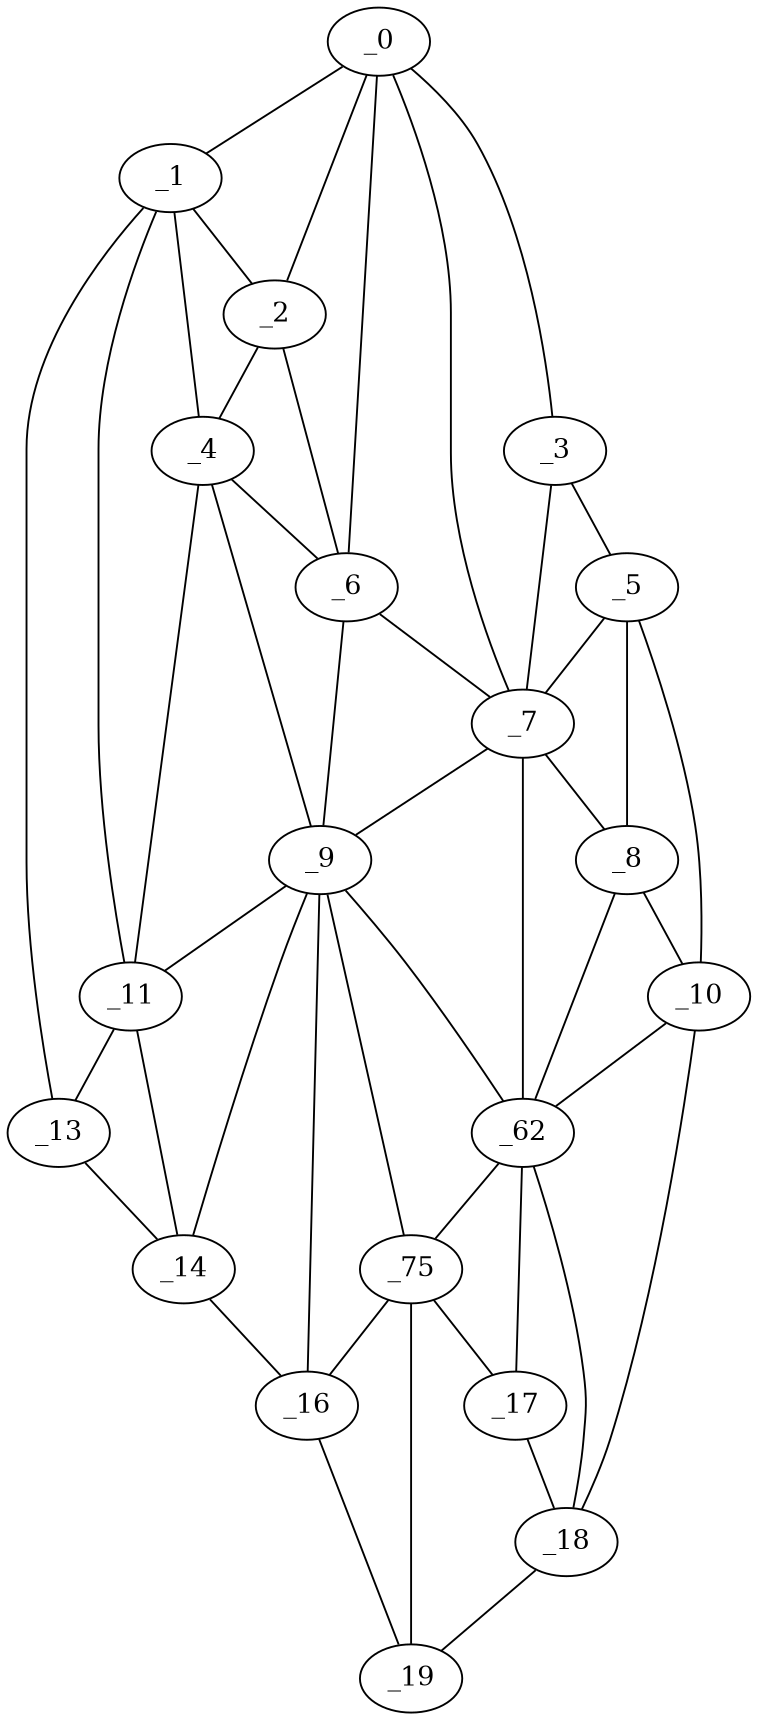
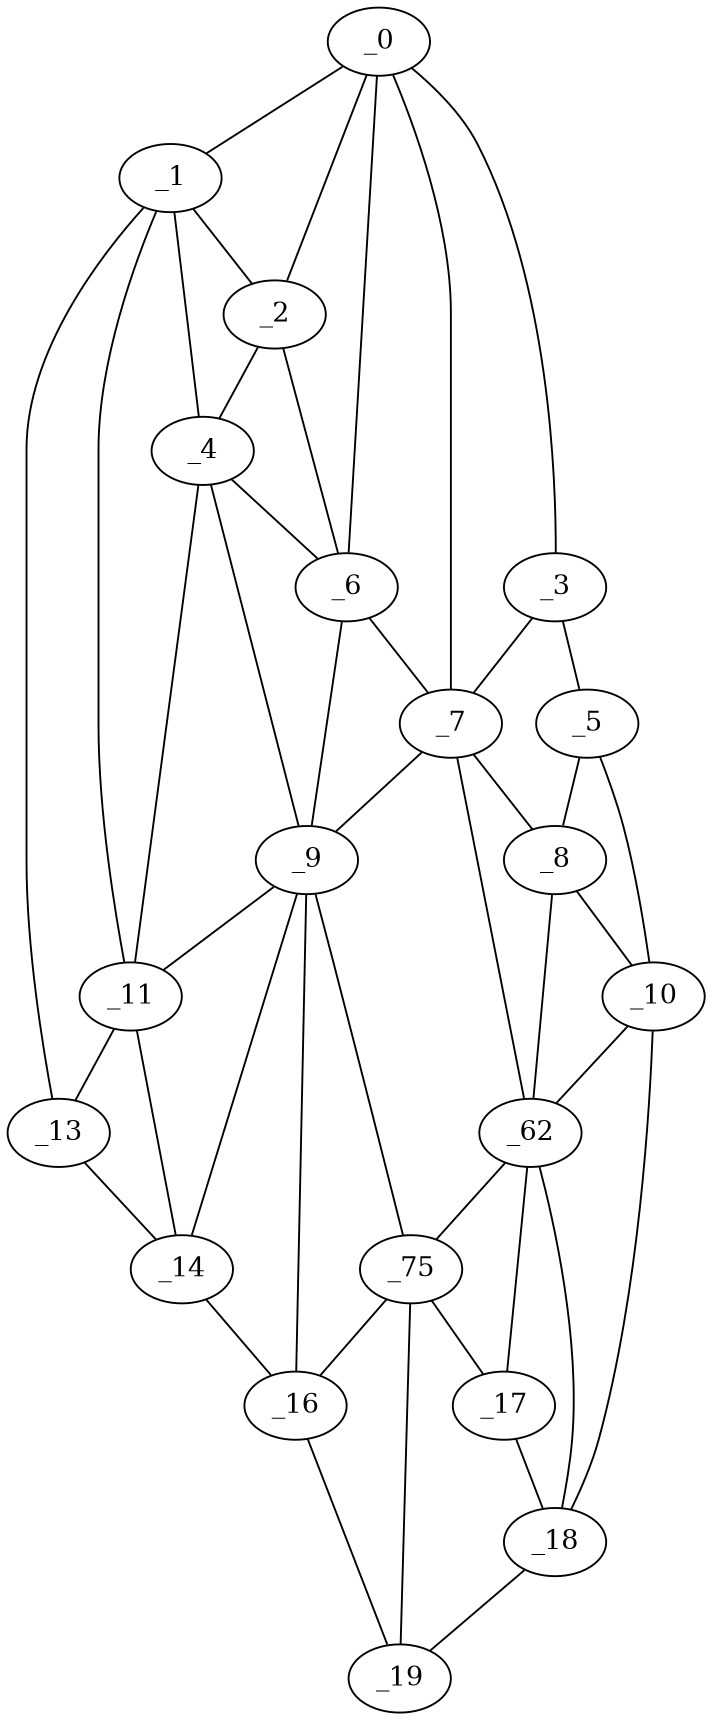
(575, 656) -> none
(428, 993) -> none
